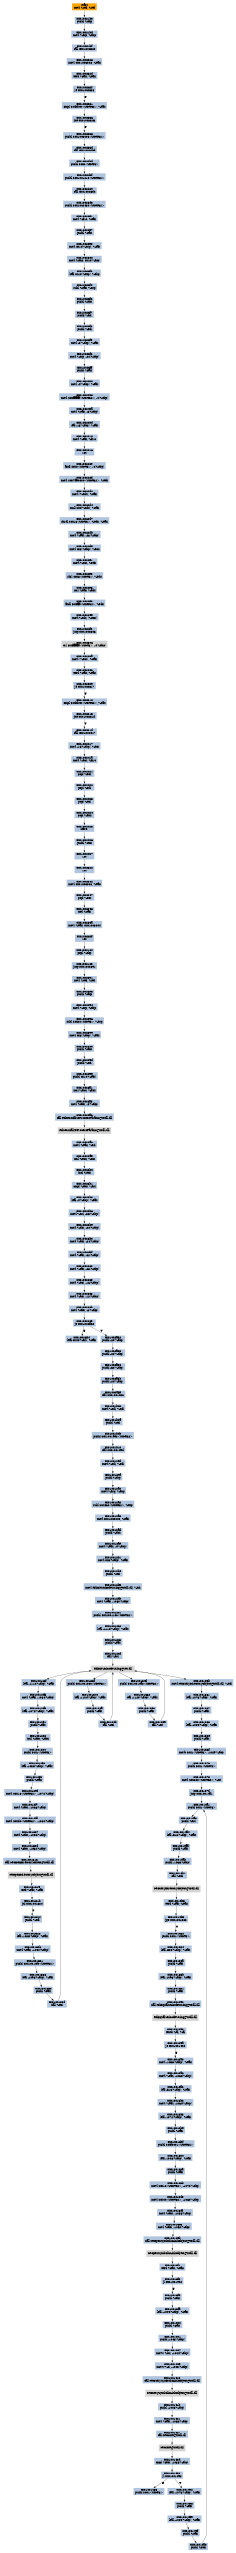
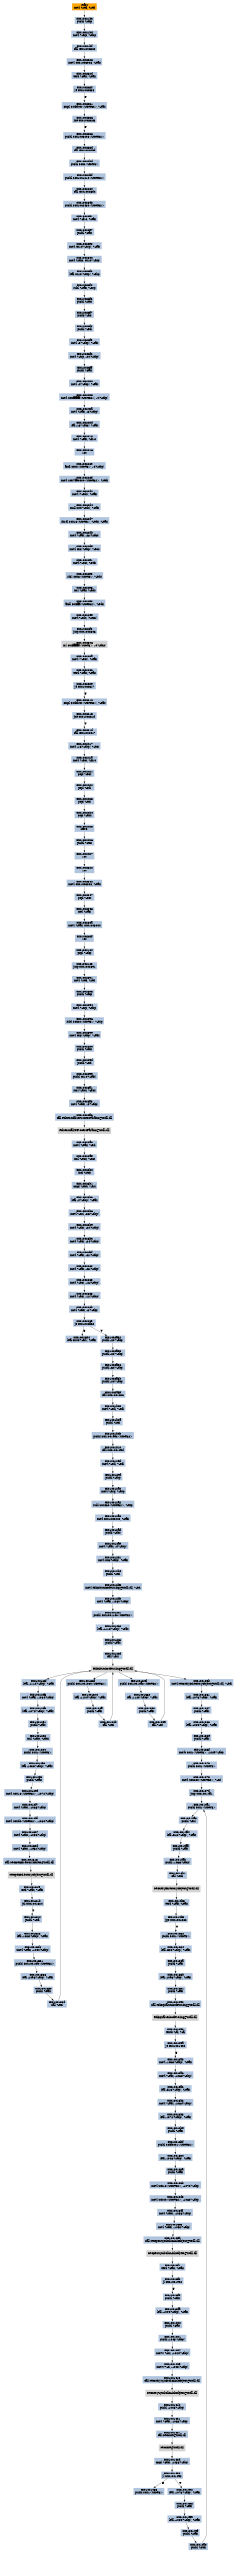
(113, 1669) -> (113, 1669)
